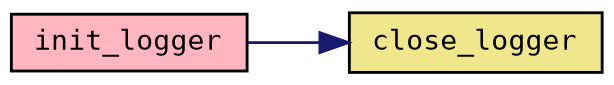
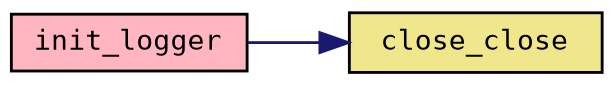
(476, 43) -> (476, 43)
